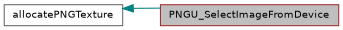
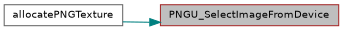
(147, 8) -> (136, 22)
